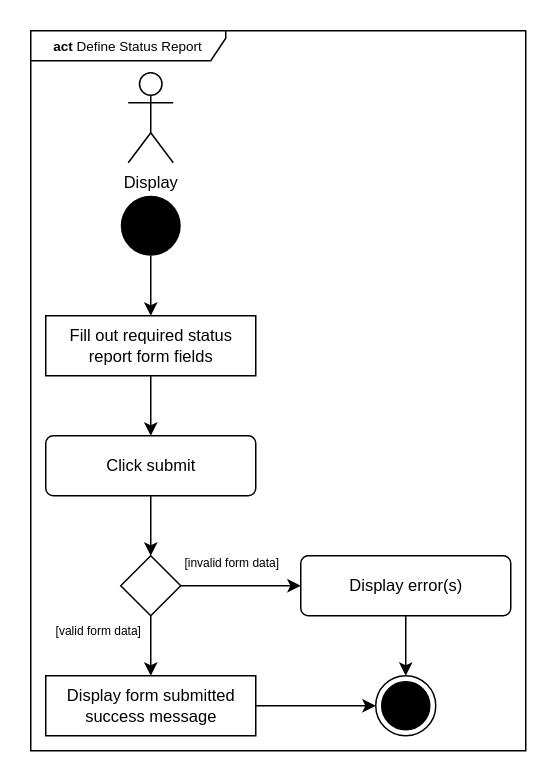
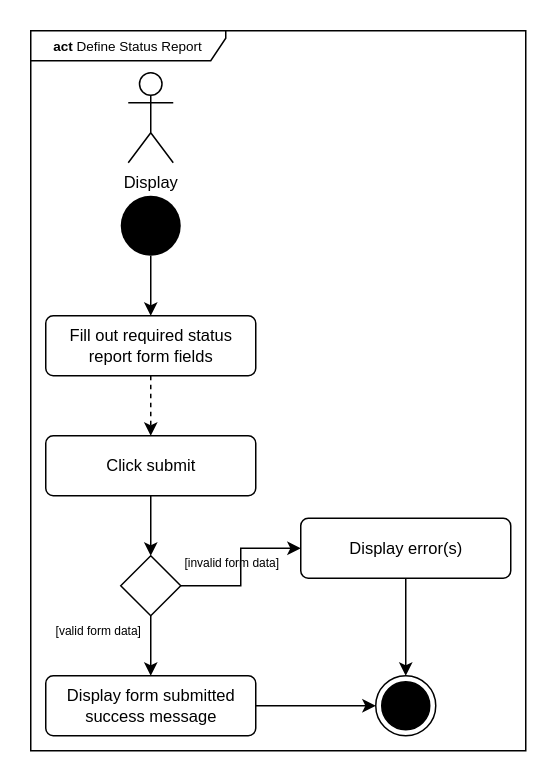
(151, 346) -> (151, 346)
(151, 400) -> (151, 400)
(406, 586) -> (406, 548)
(151, 706) -> (151, 706)
